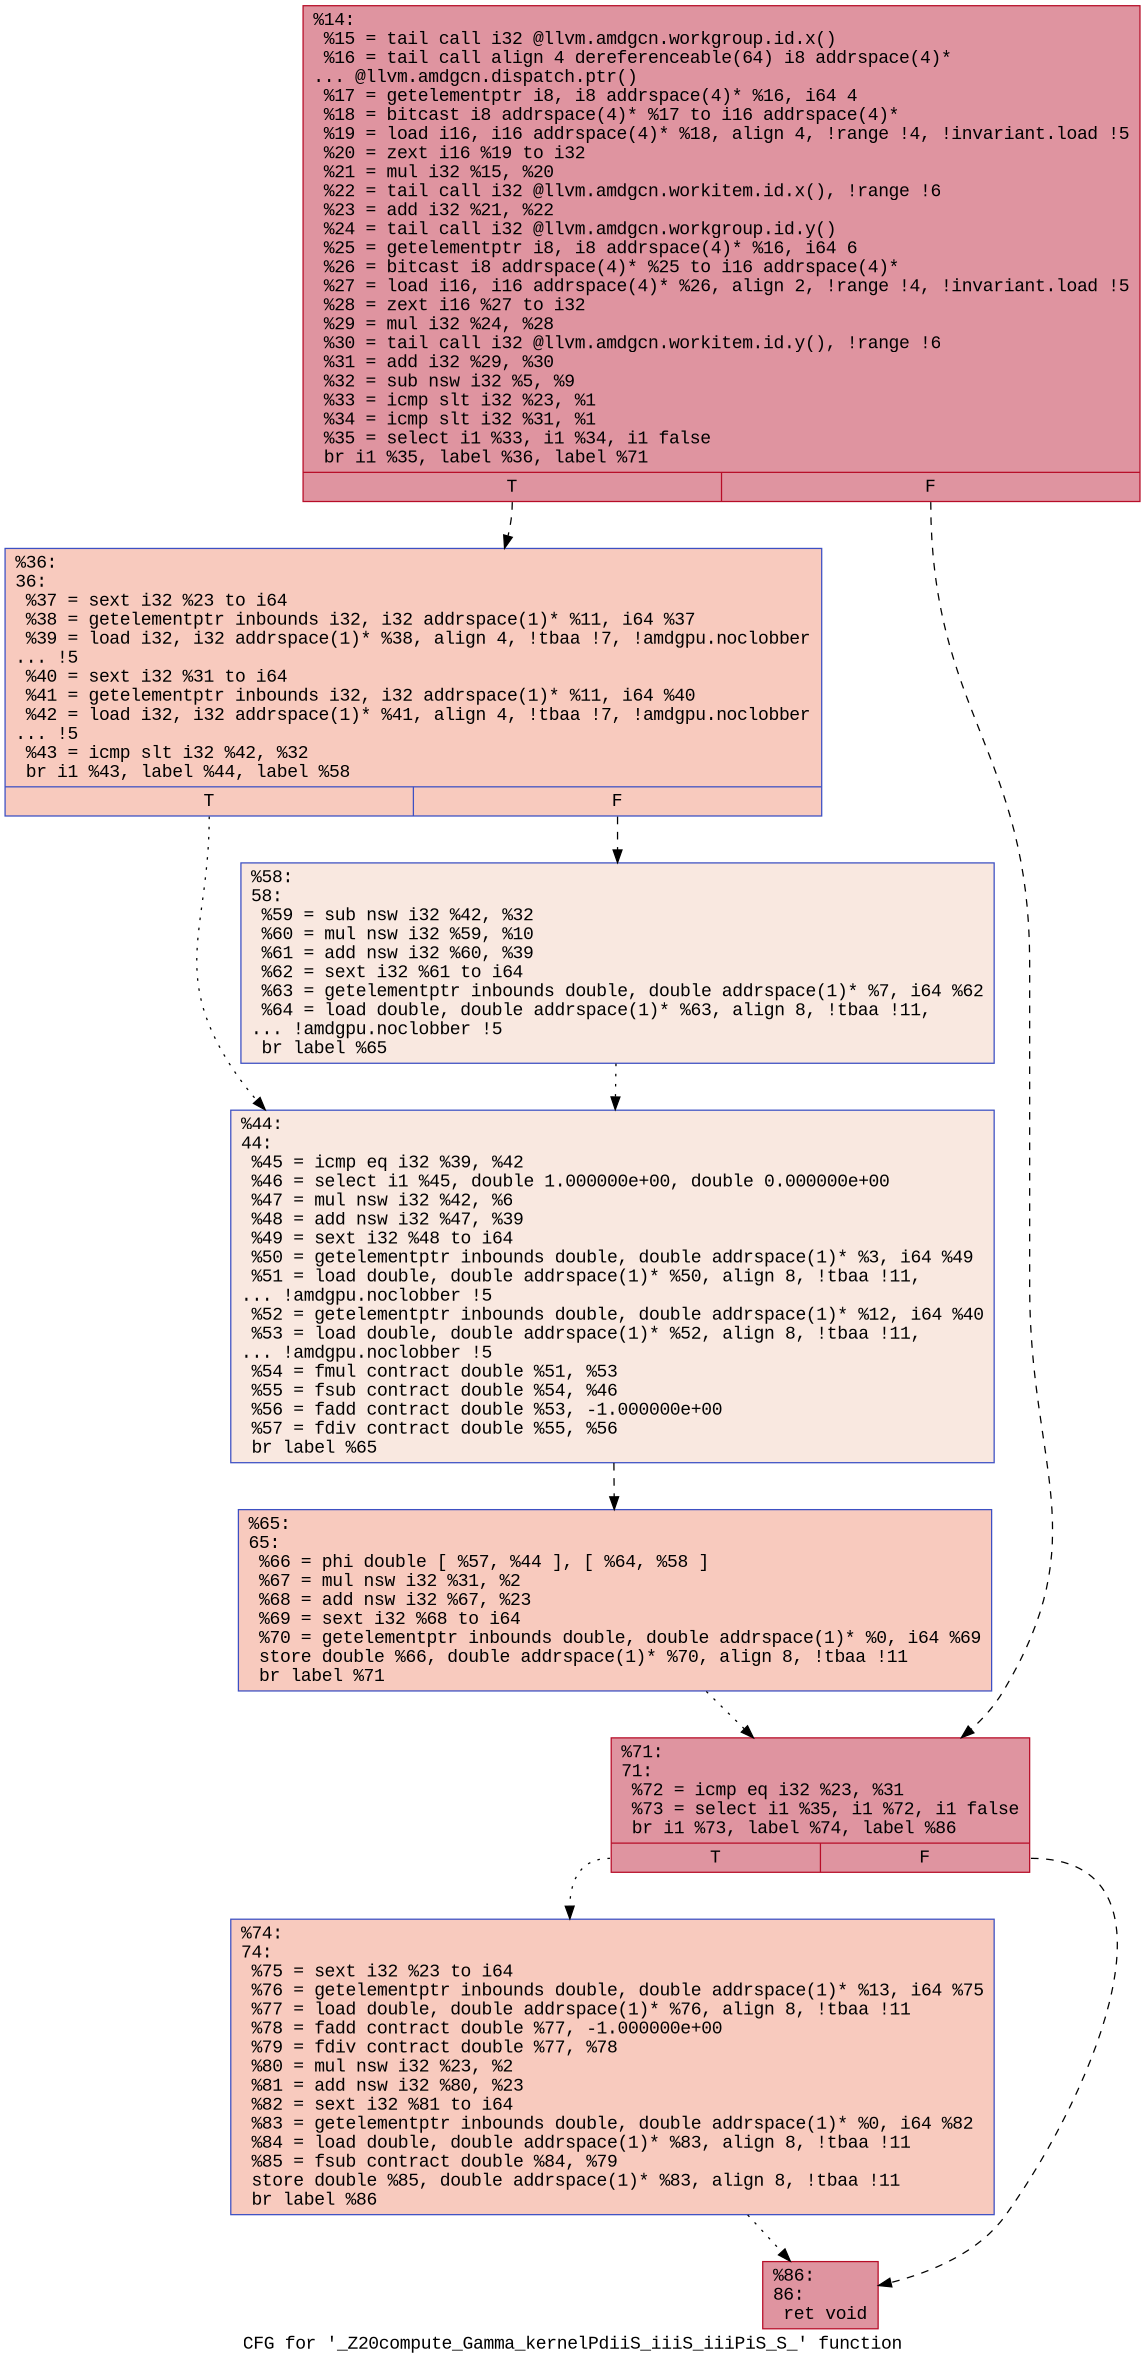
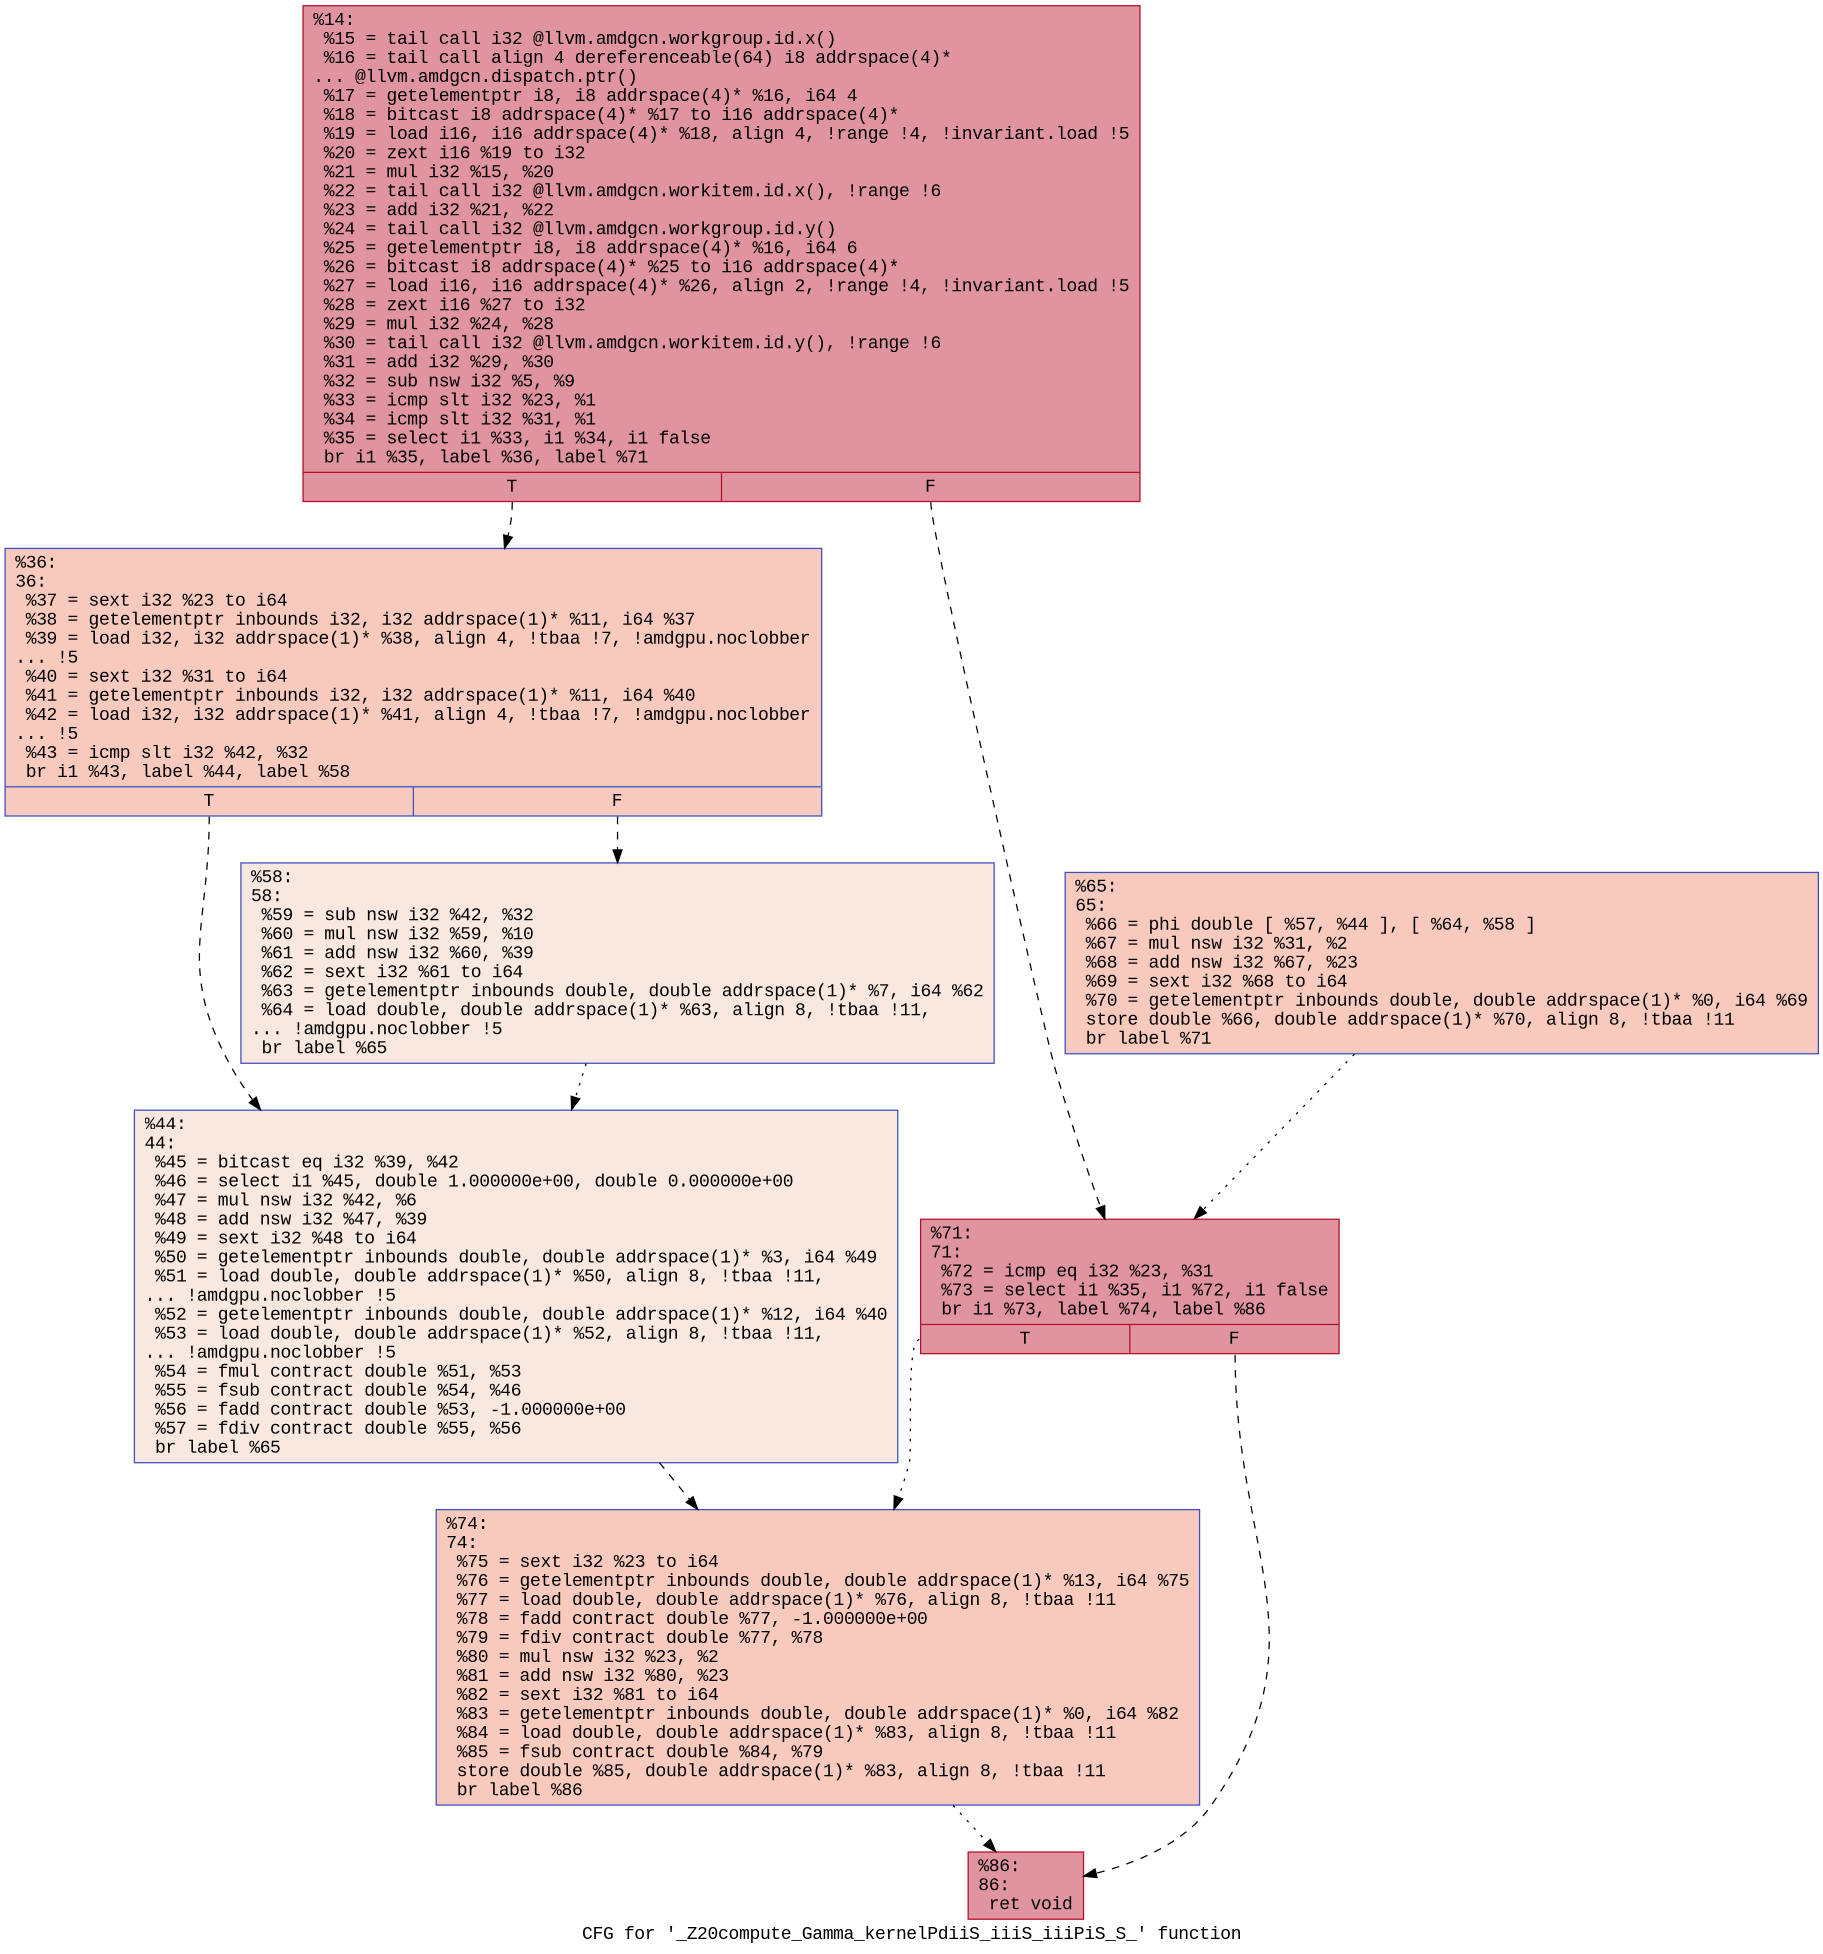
(197, 966) -> (200, 964)
(382, 1162) -> (302, 1162)
(614, 1480) -> (674, 1481)
